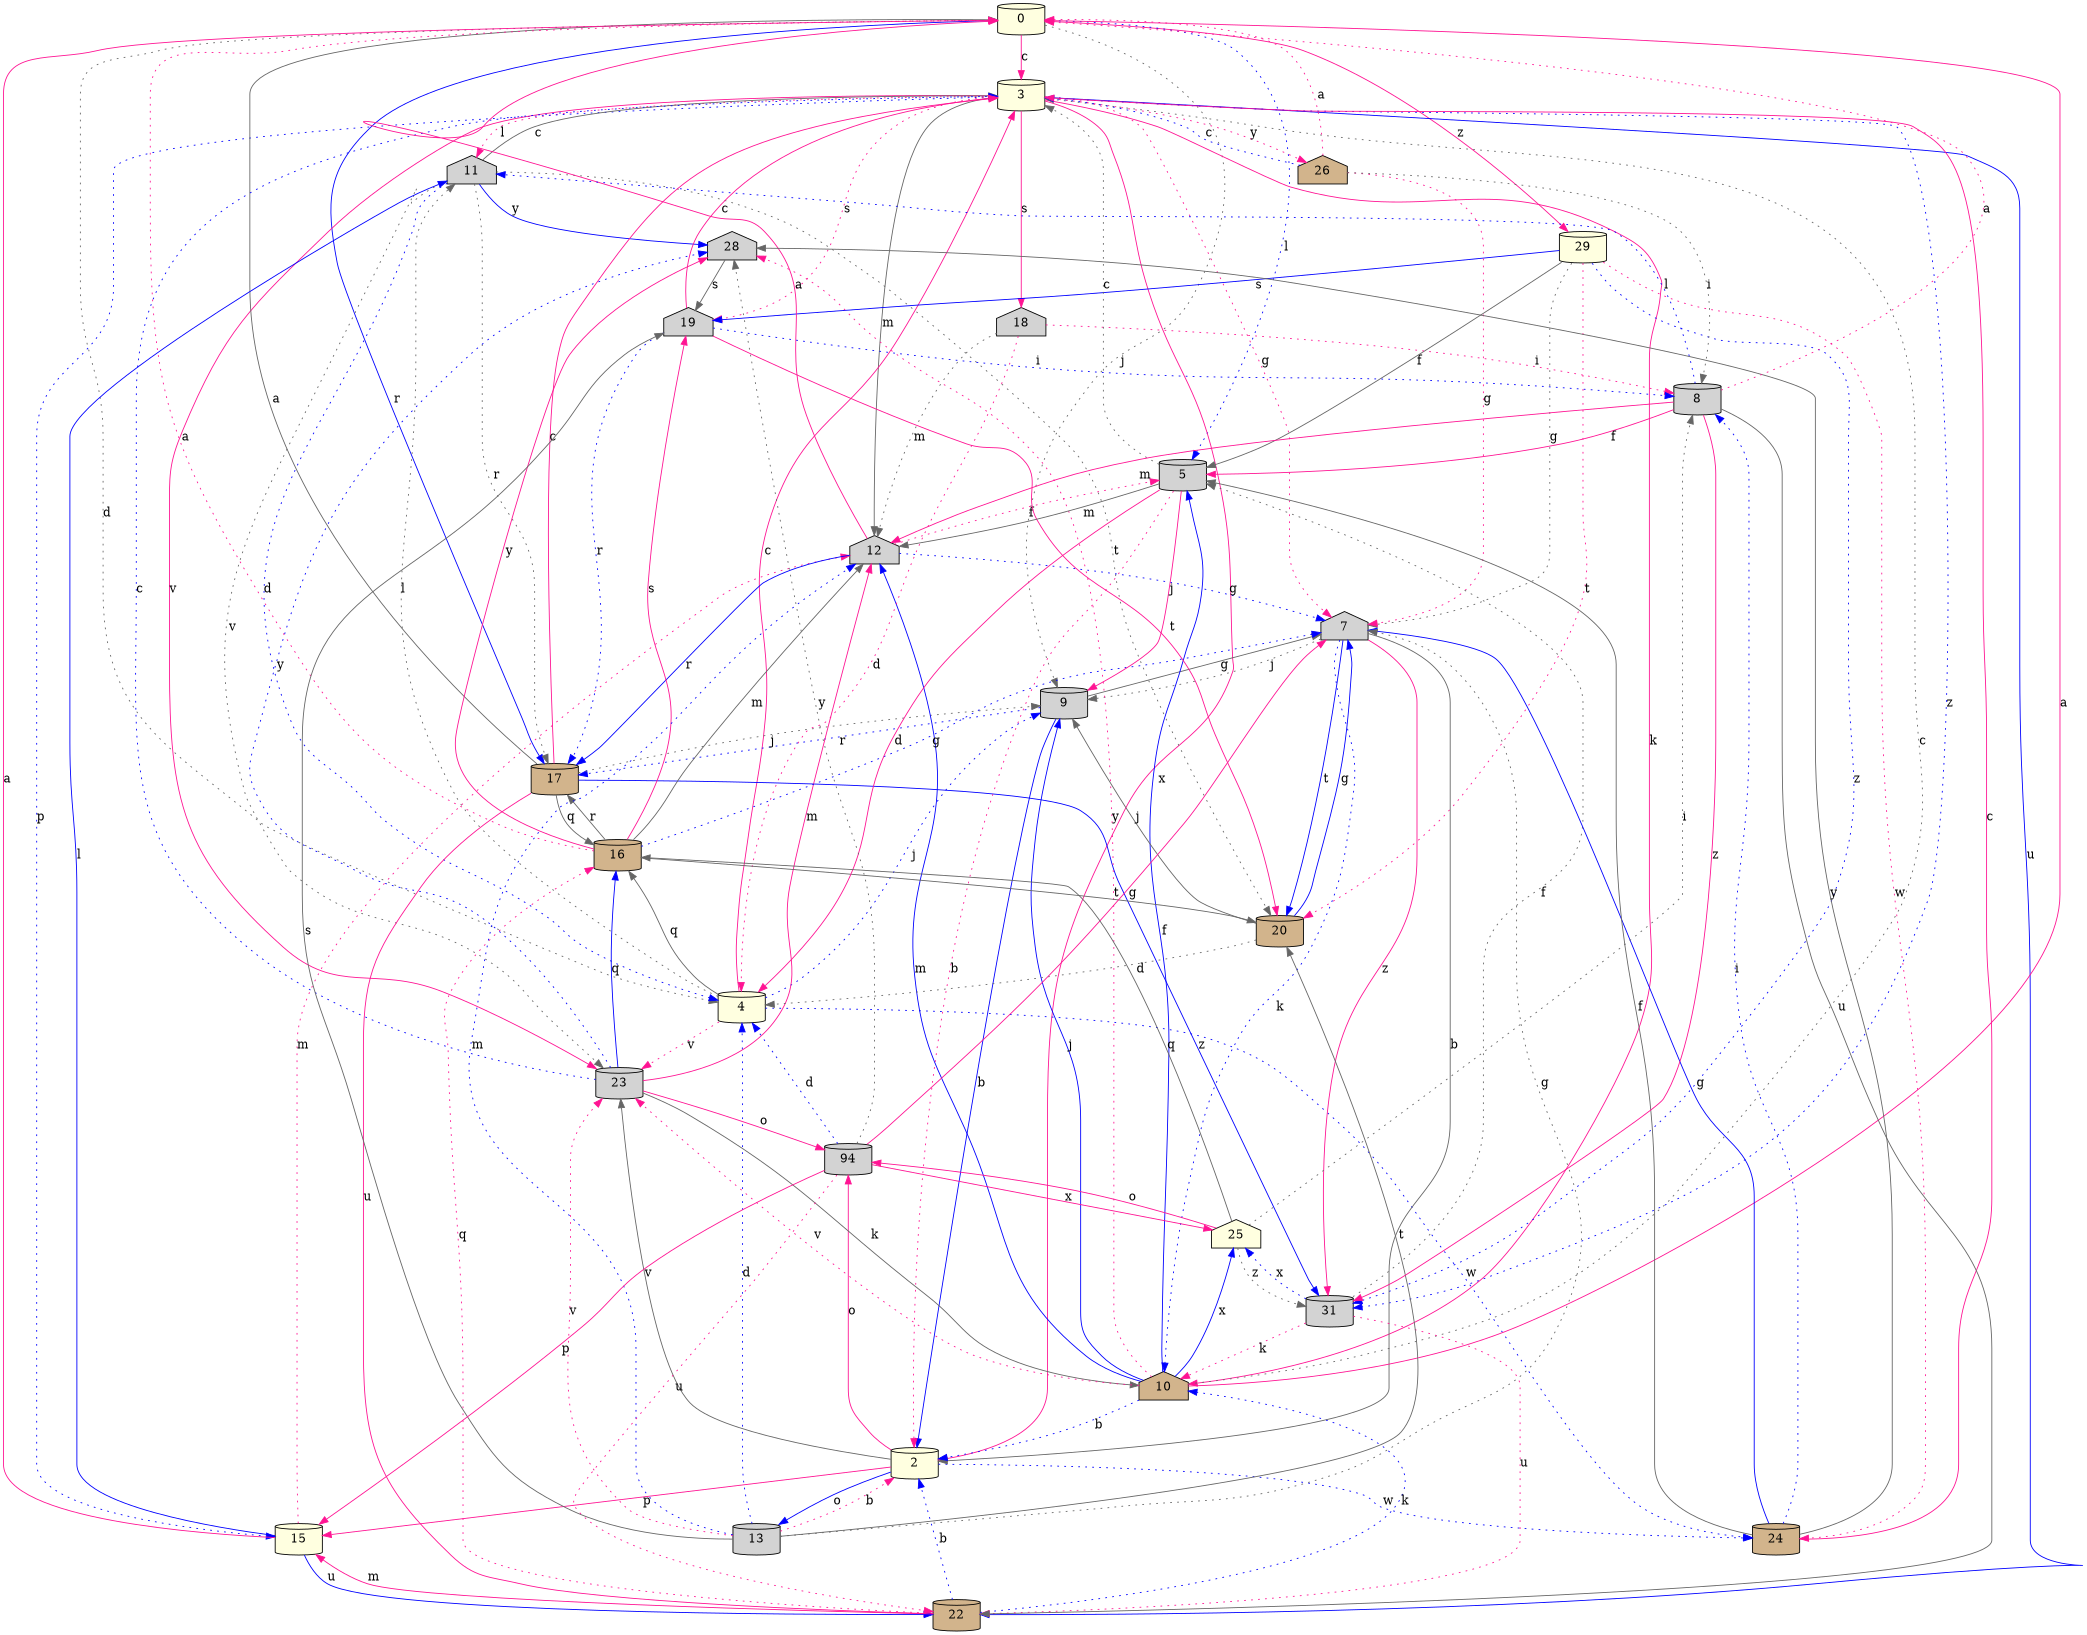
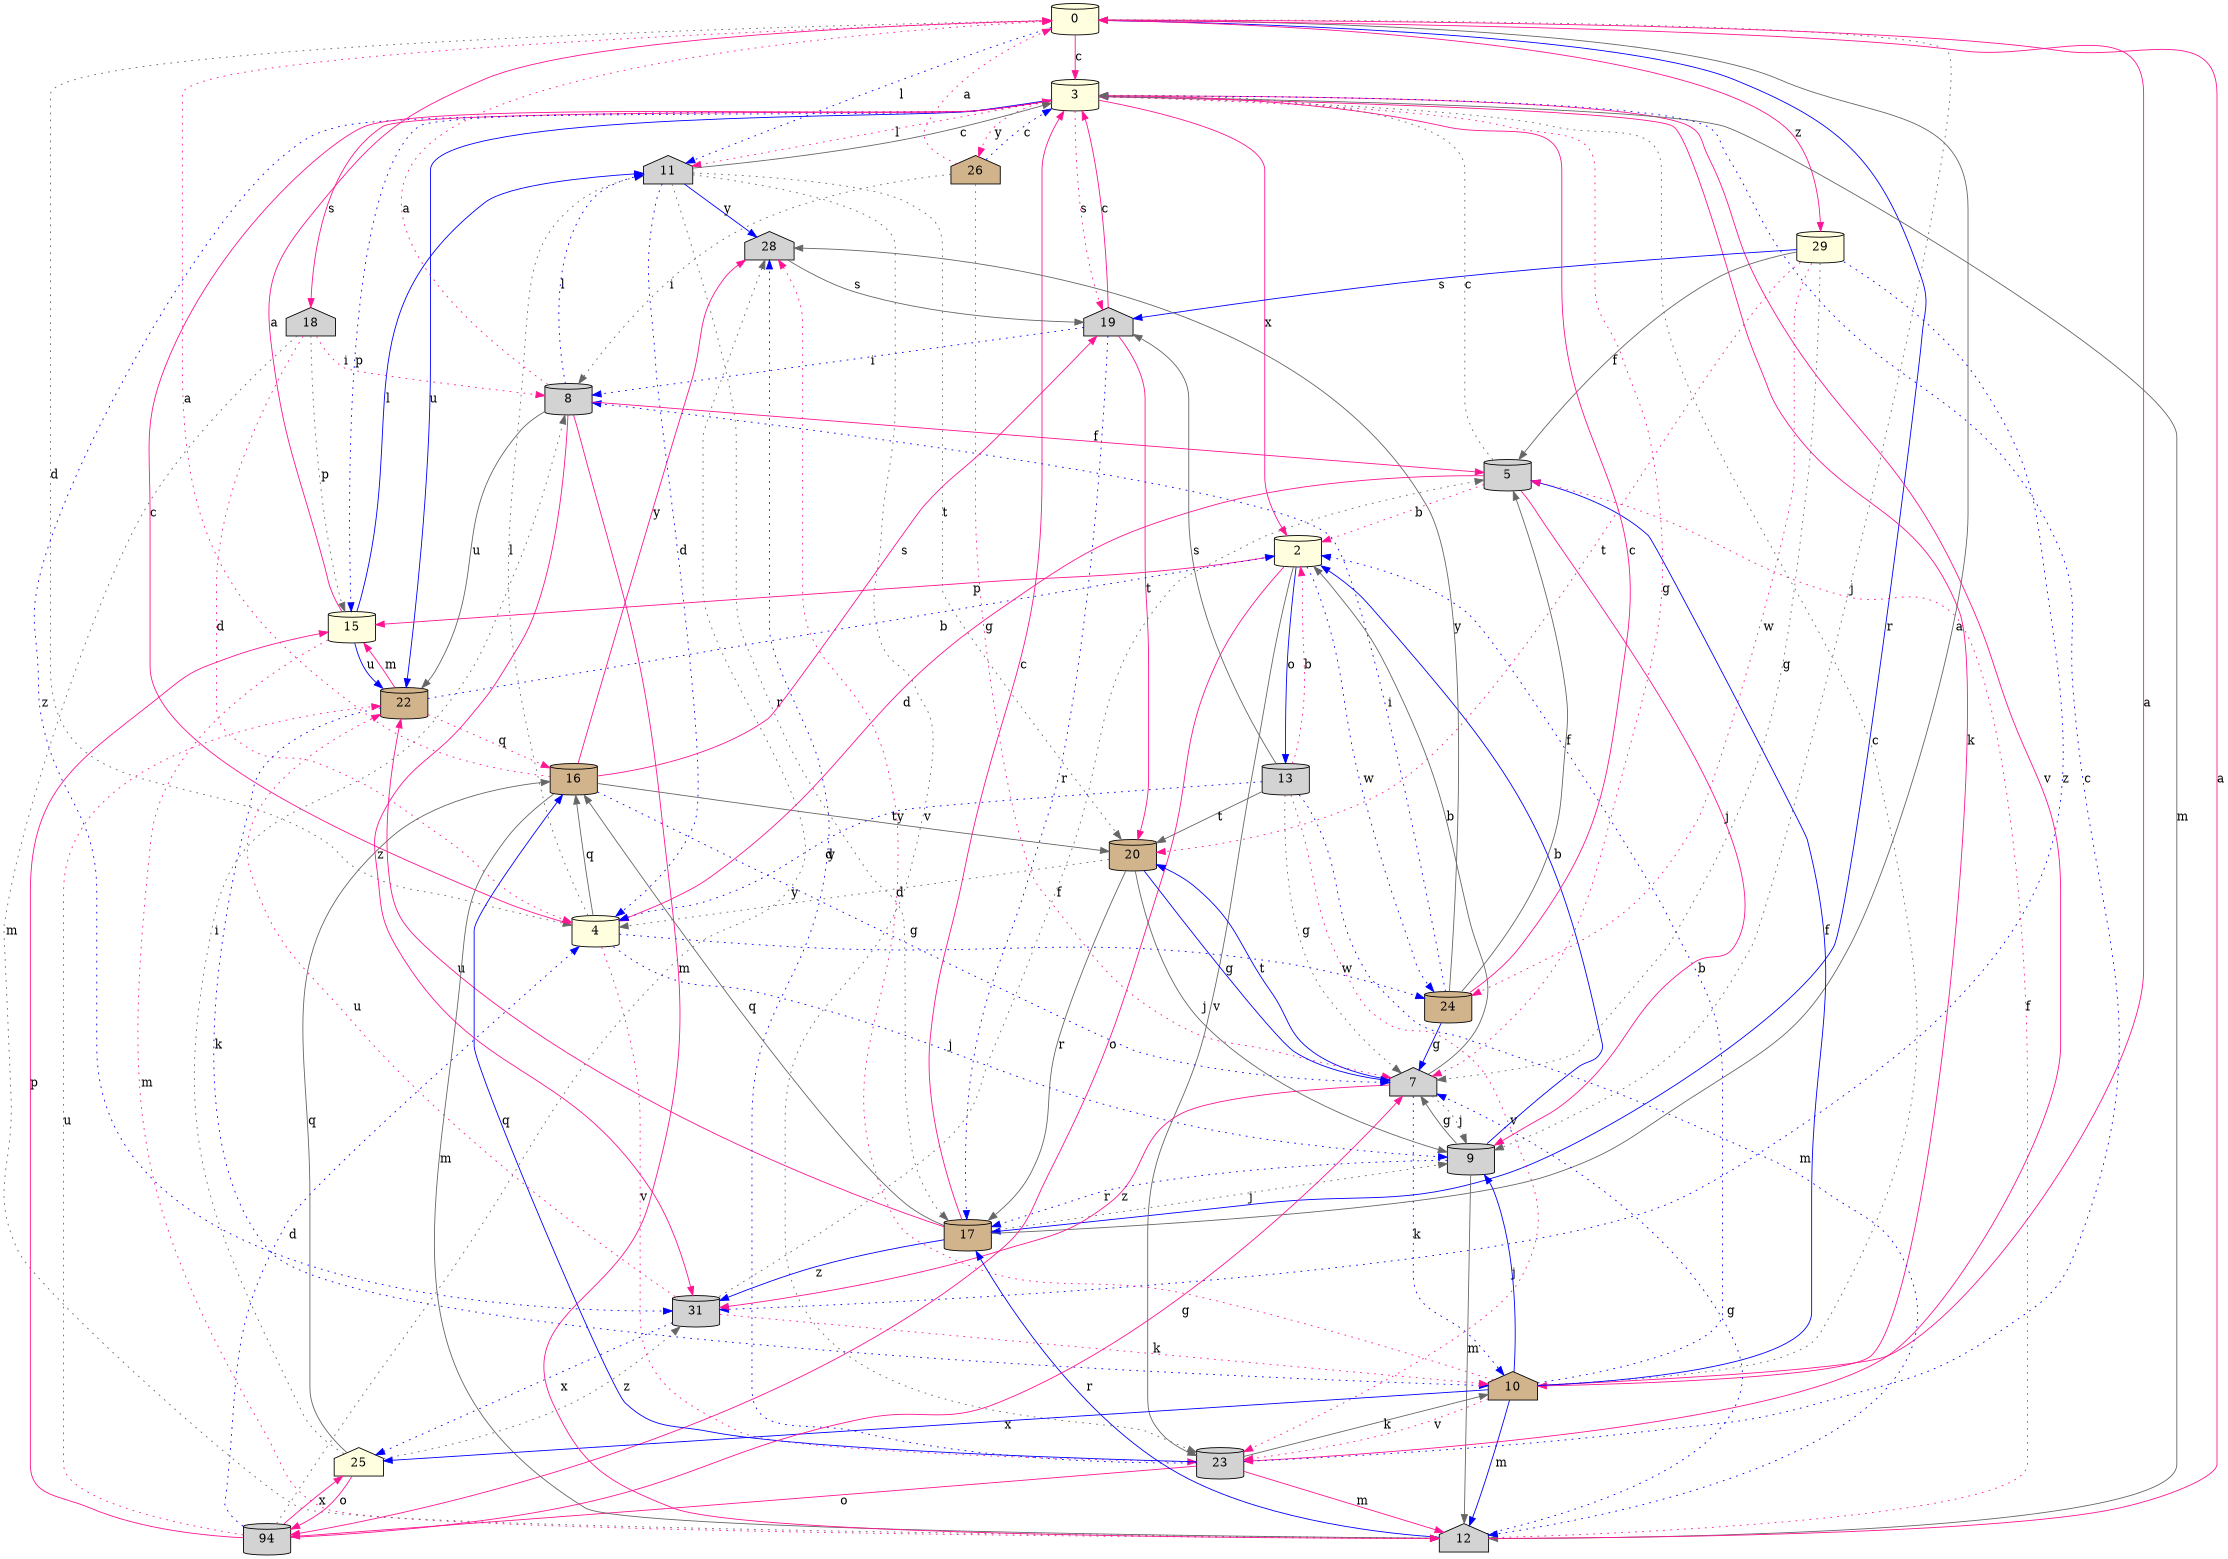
(1285, 140) -> (872, 91)
none -> (319, 470)
(1047, 517) -> (1468, 1345)
(589, 821) -> (1057, 1045)
